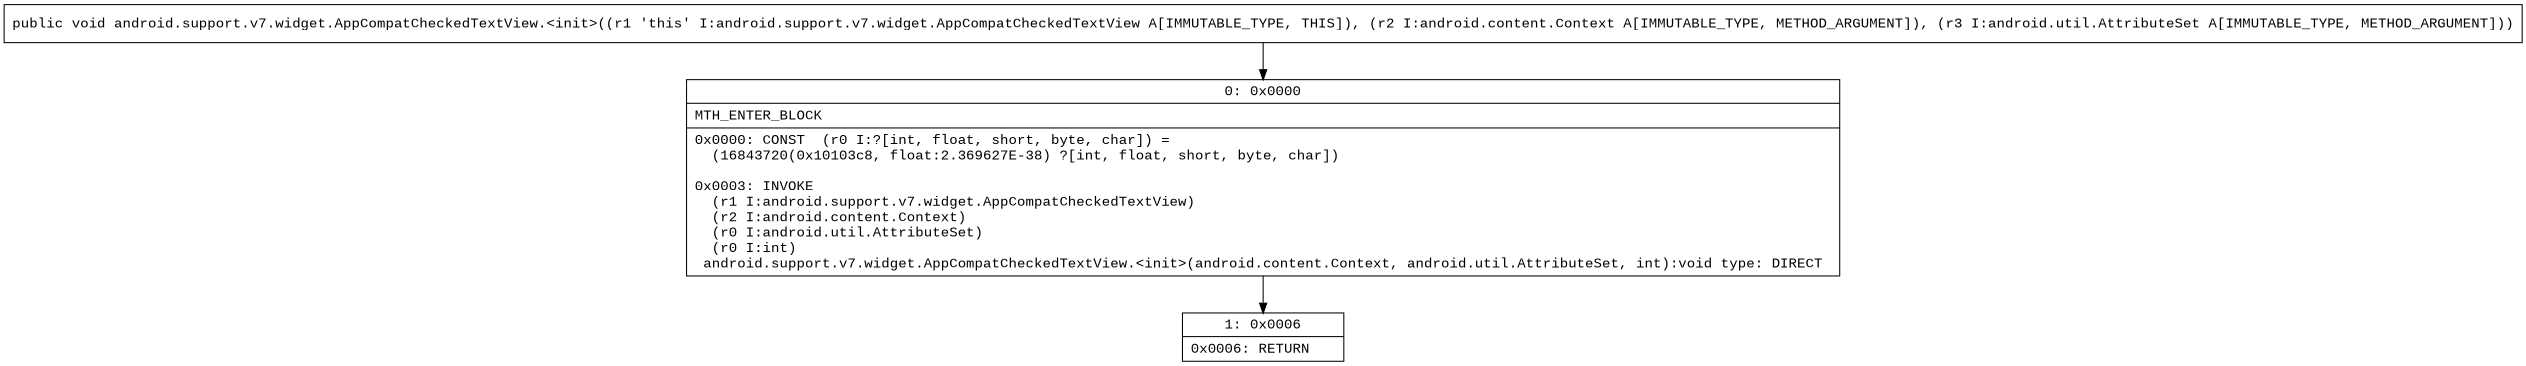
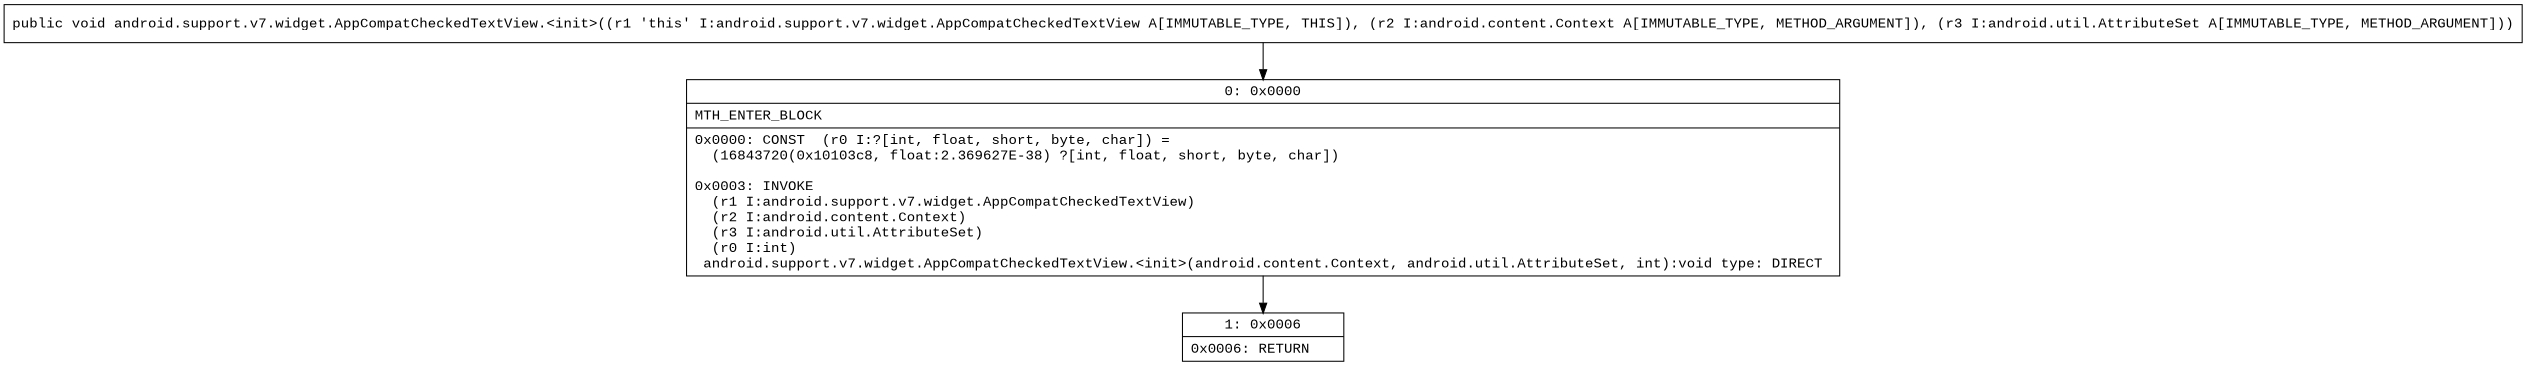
(839, 232) -> (839, 232)
